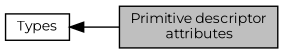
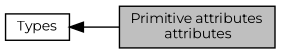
(199, 27) -> (197, 27)
